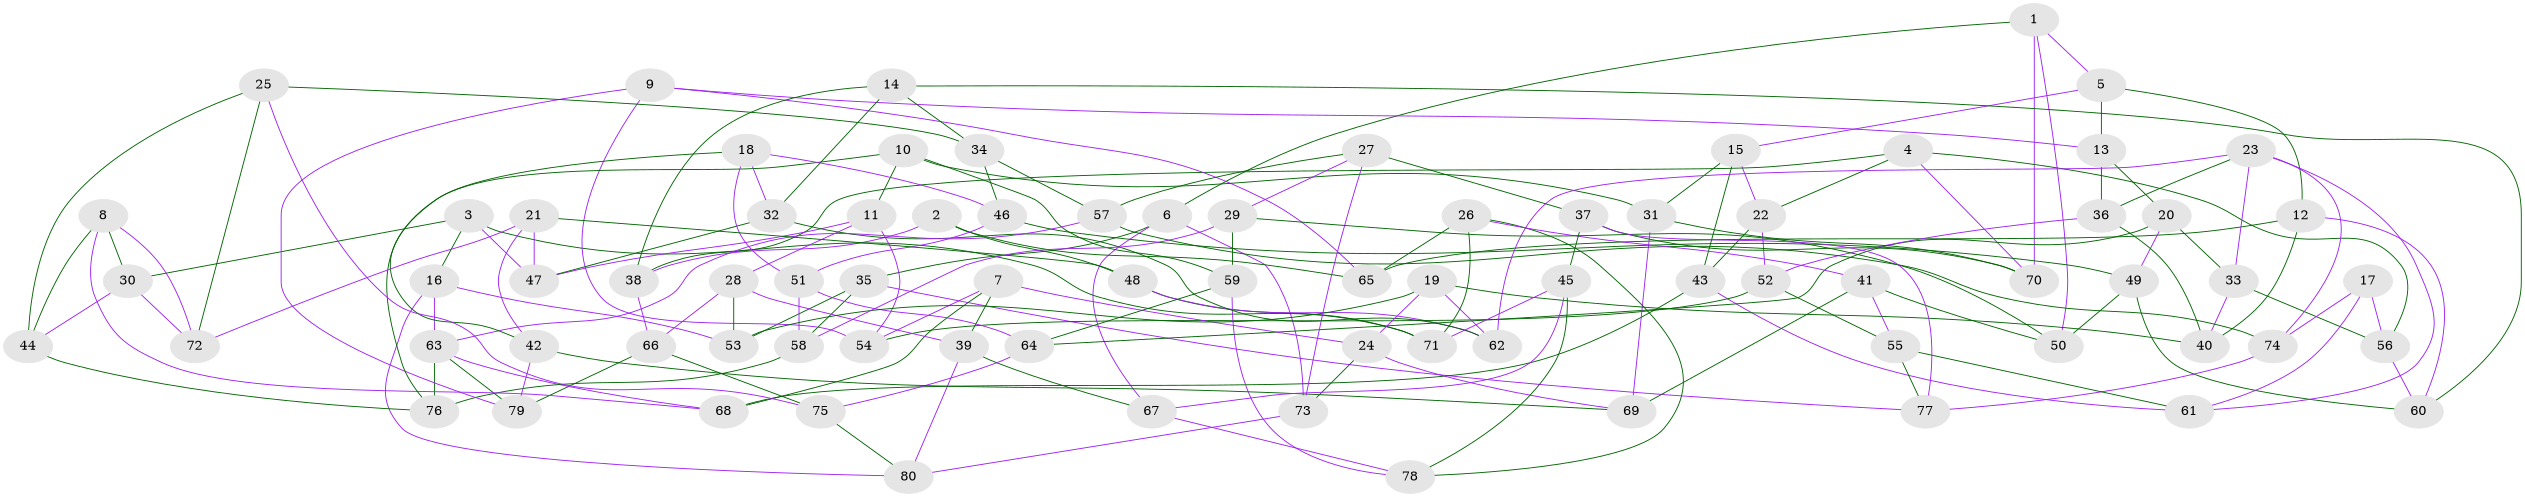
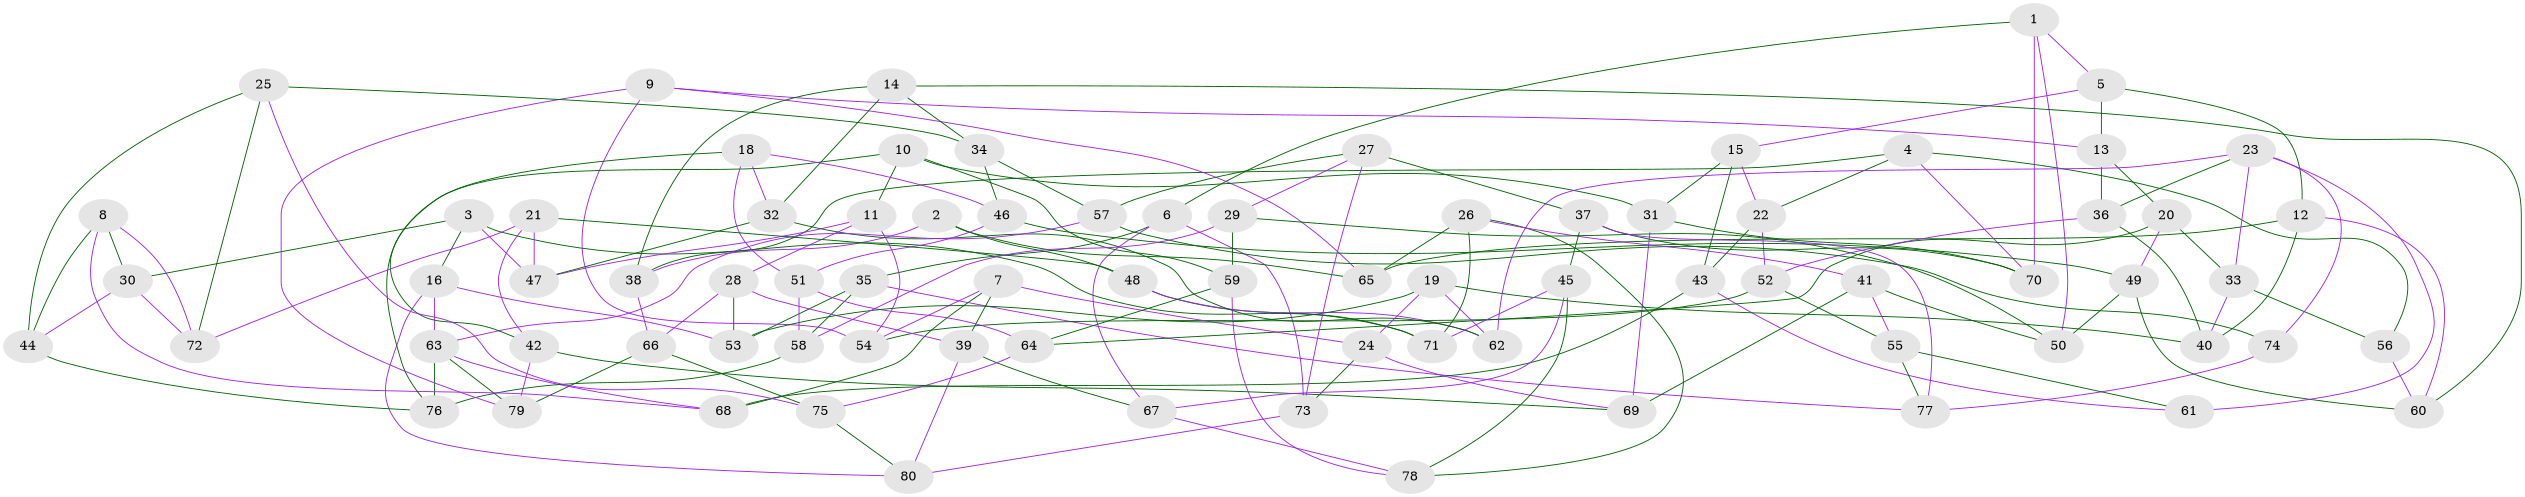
(2368, 281) -> none
